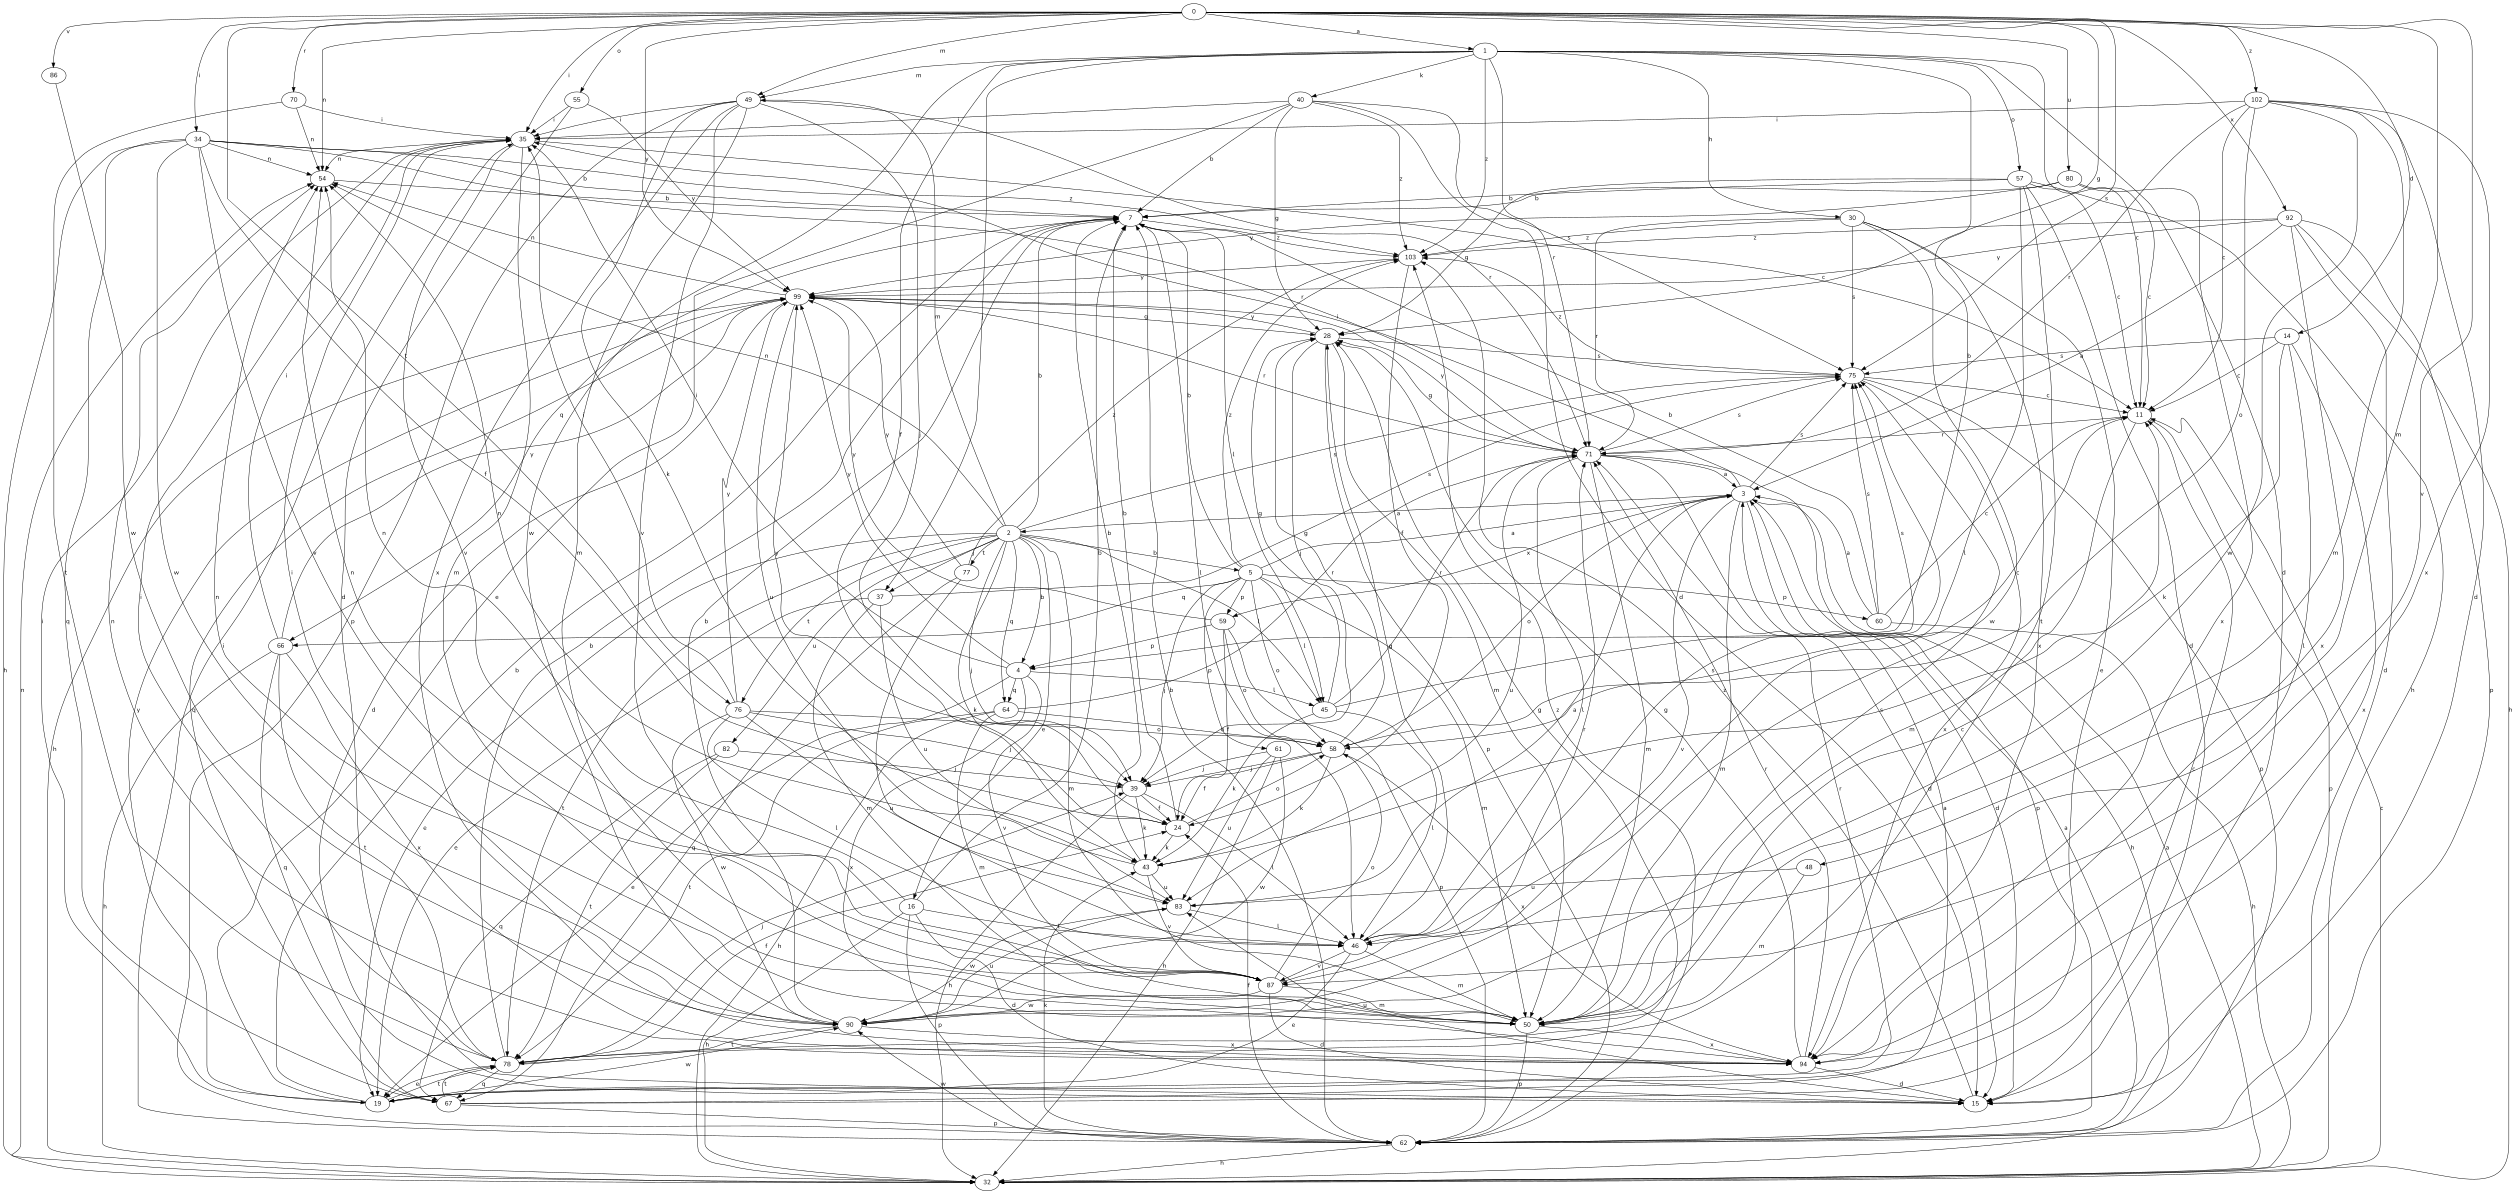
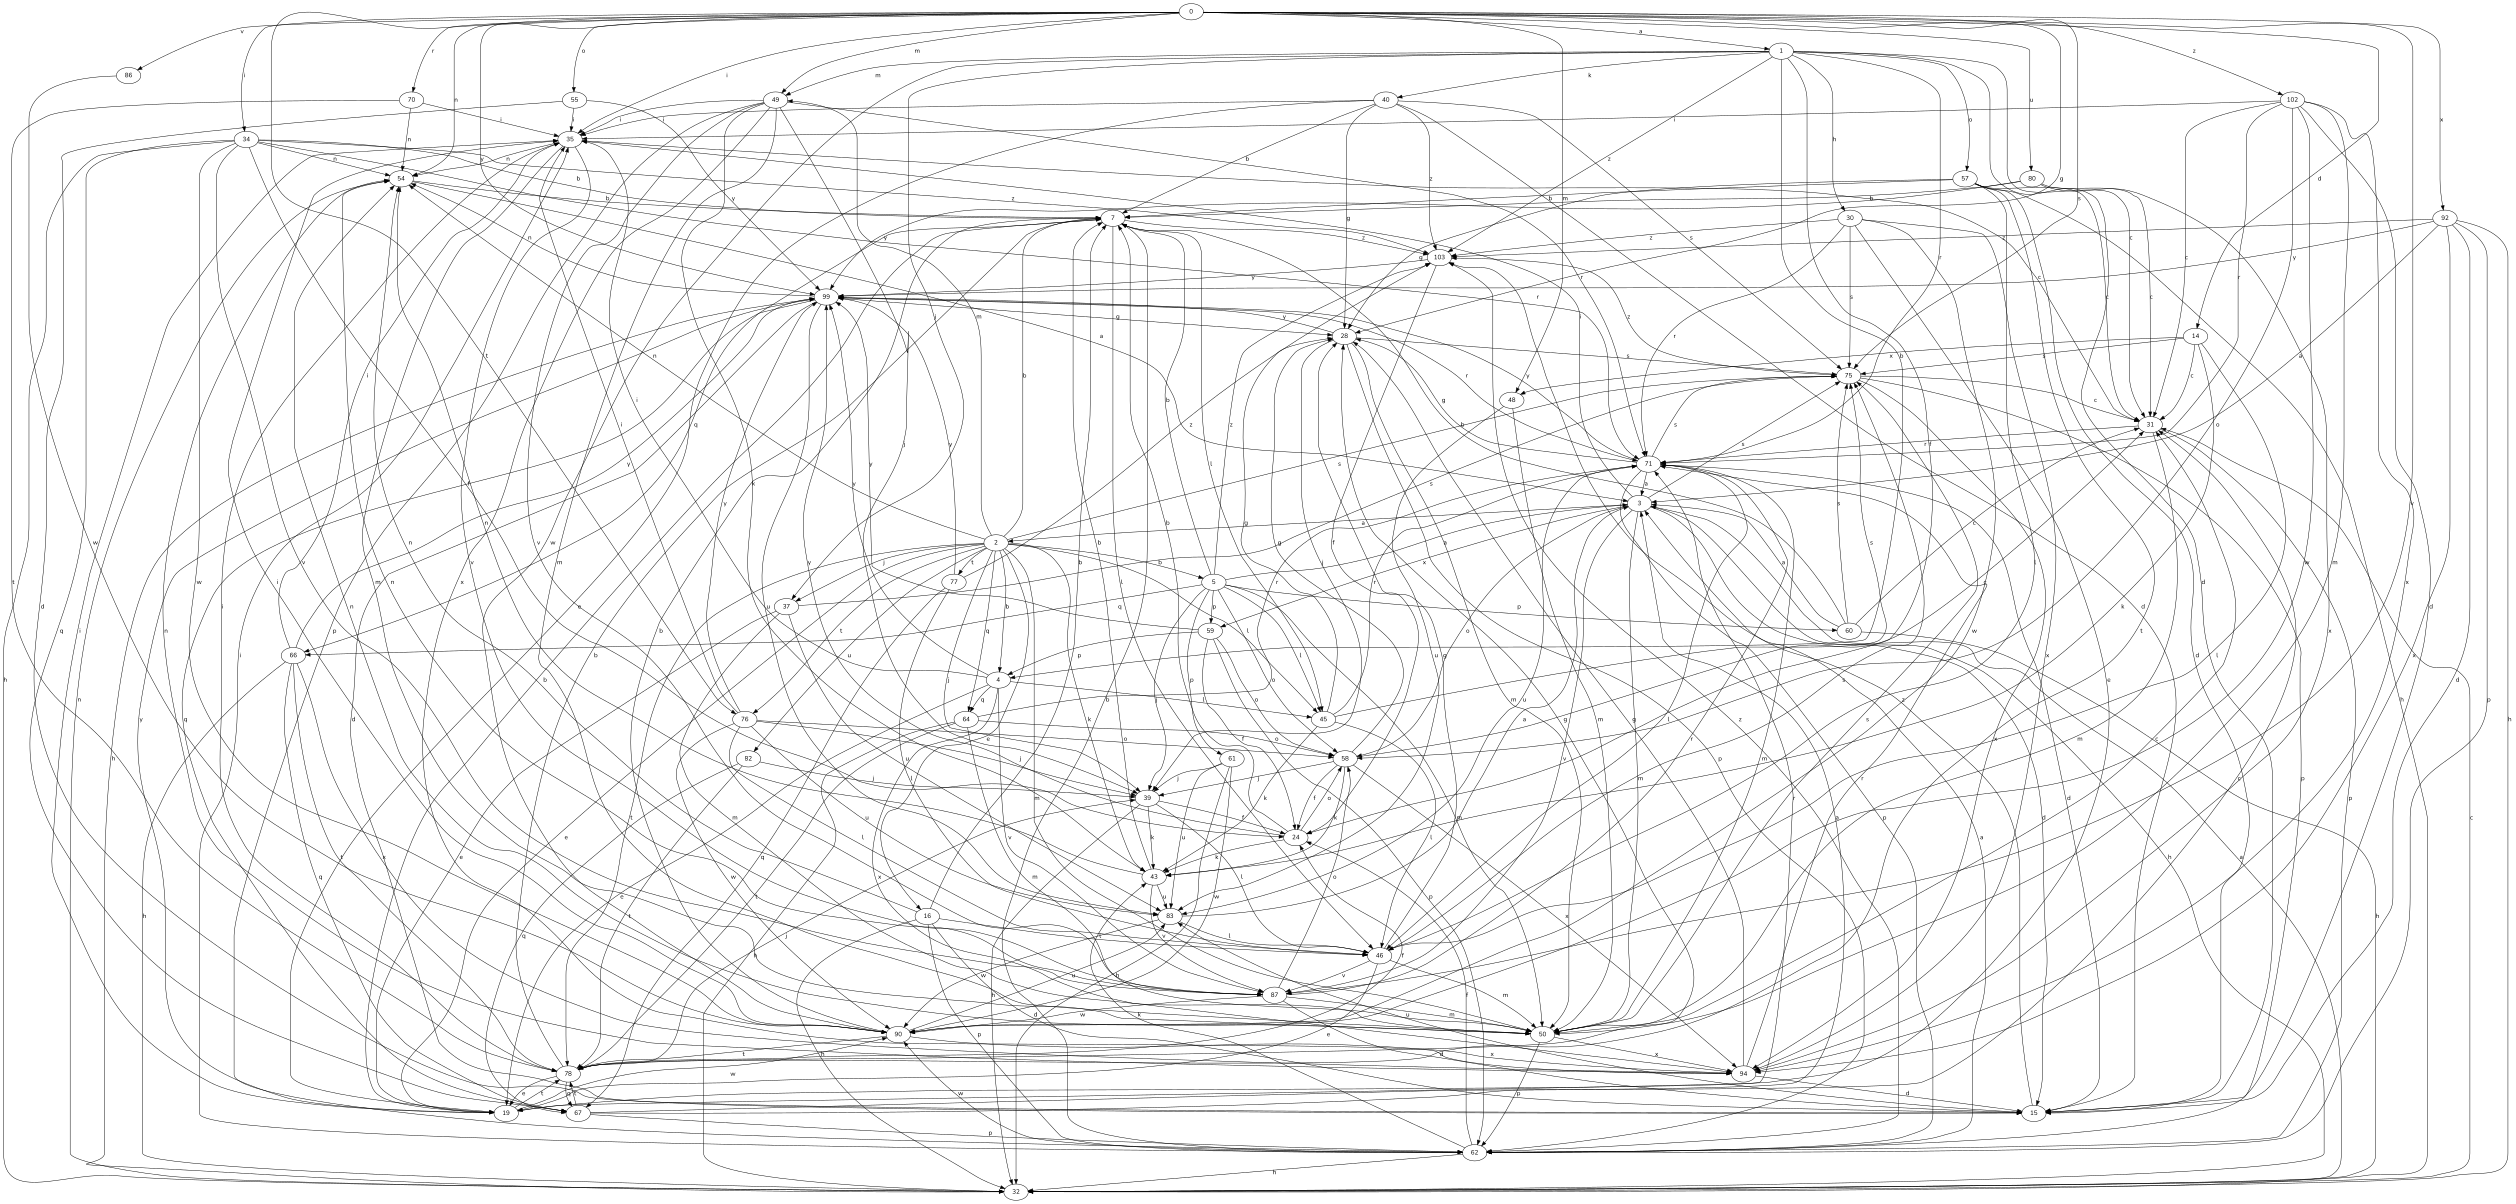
none -> (1037, 326)
(2139, 415) -> (2150, 425)
(2277, 825) -> (1853, 356)
